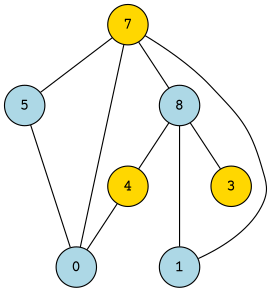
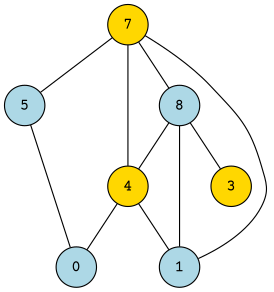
(102, 146) -> (128, 105)
none -> (154, 227)
